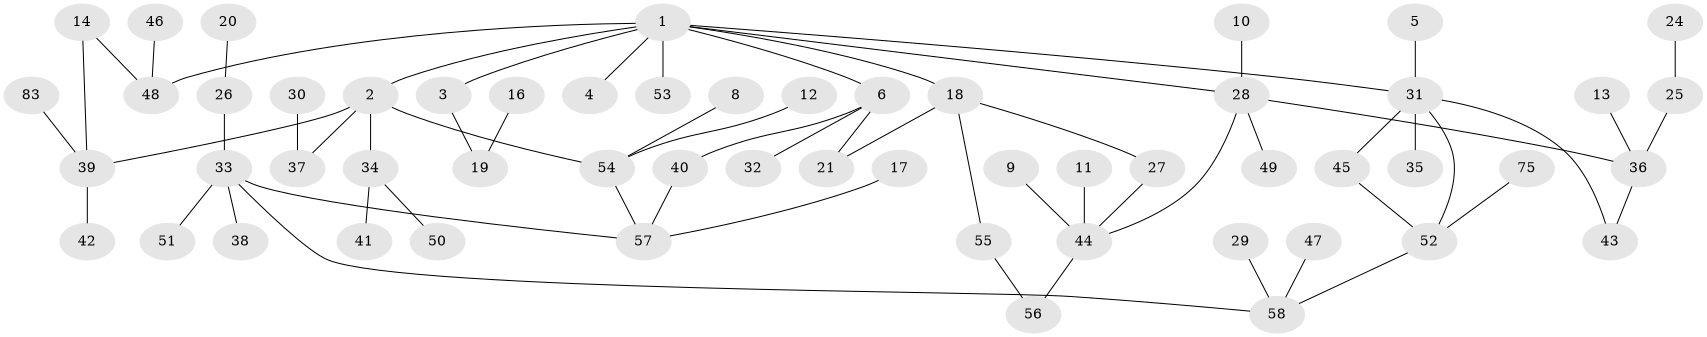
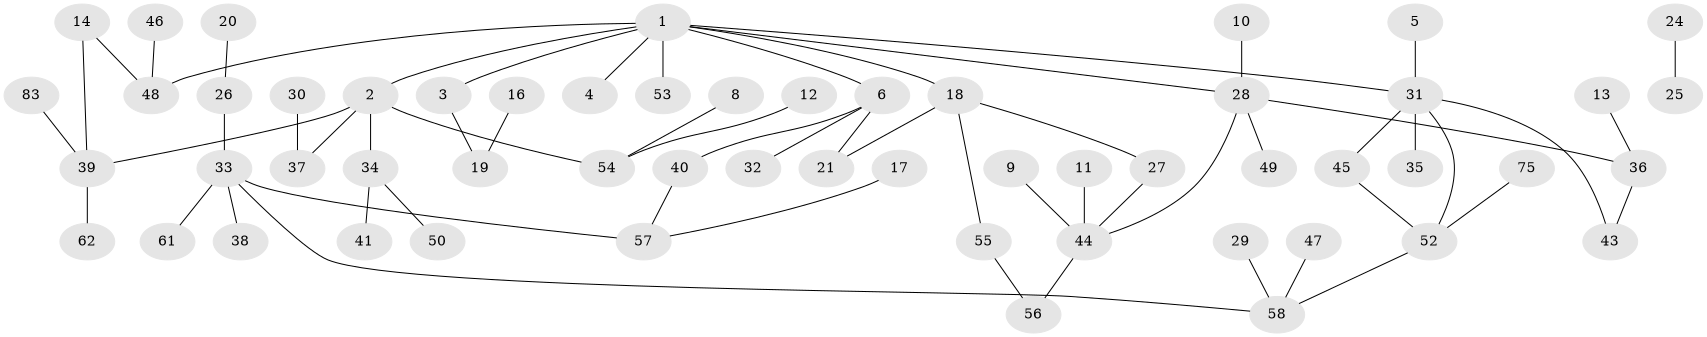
(1657, 132) -> none
(625, 205) -> none
(87, 242) -> (87, 242)
(168, 242) -> (168, 242)
